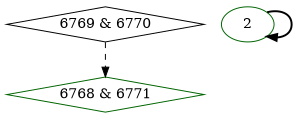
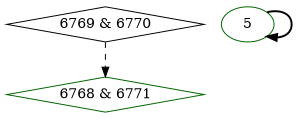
(248, 24) -> (248, 24)
